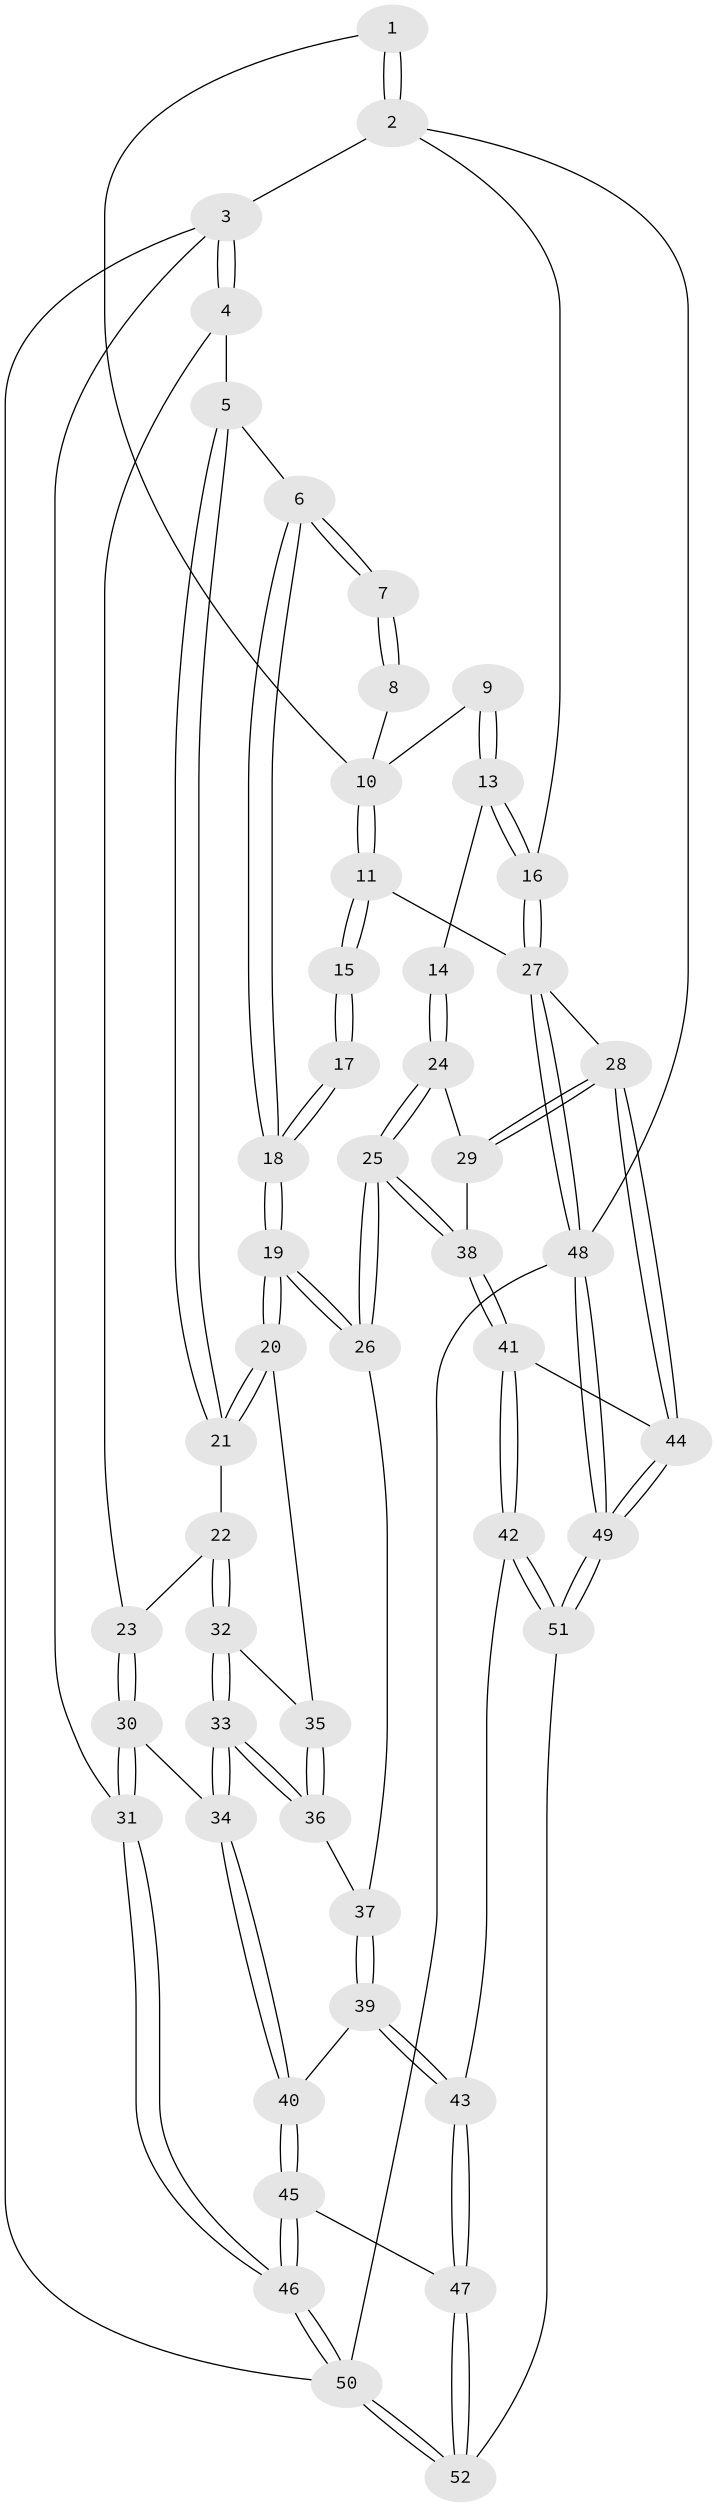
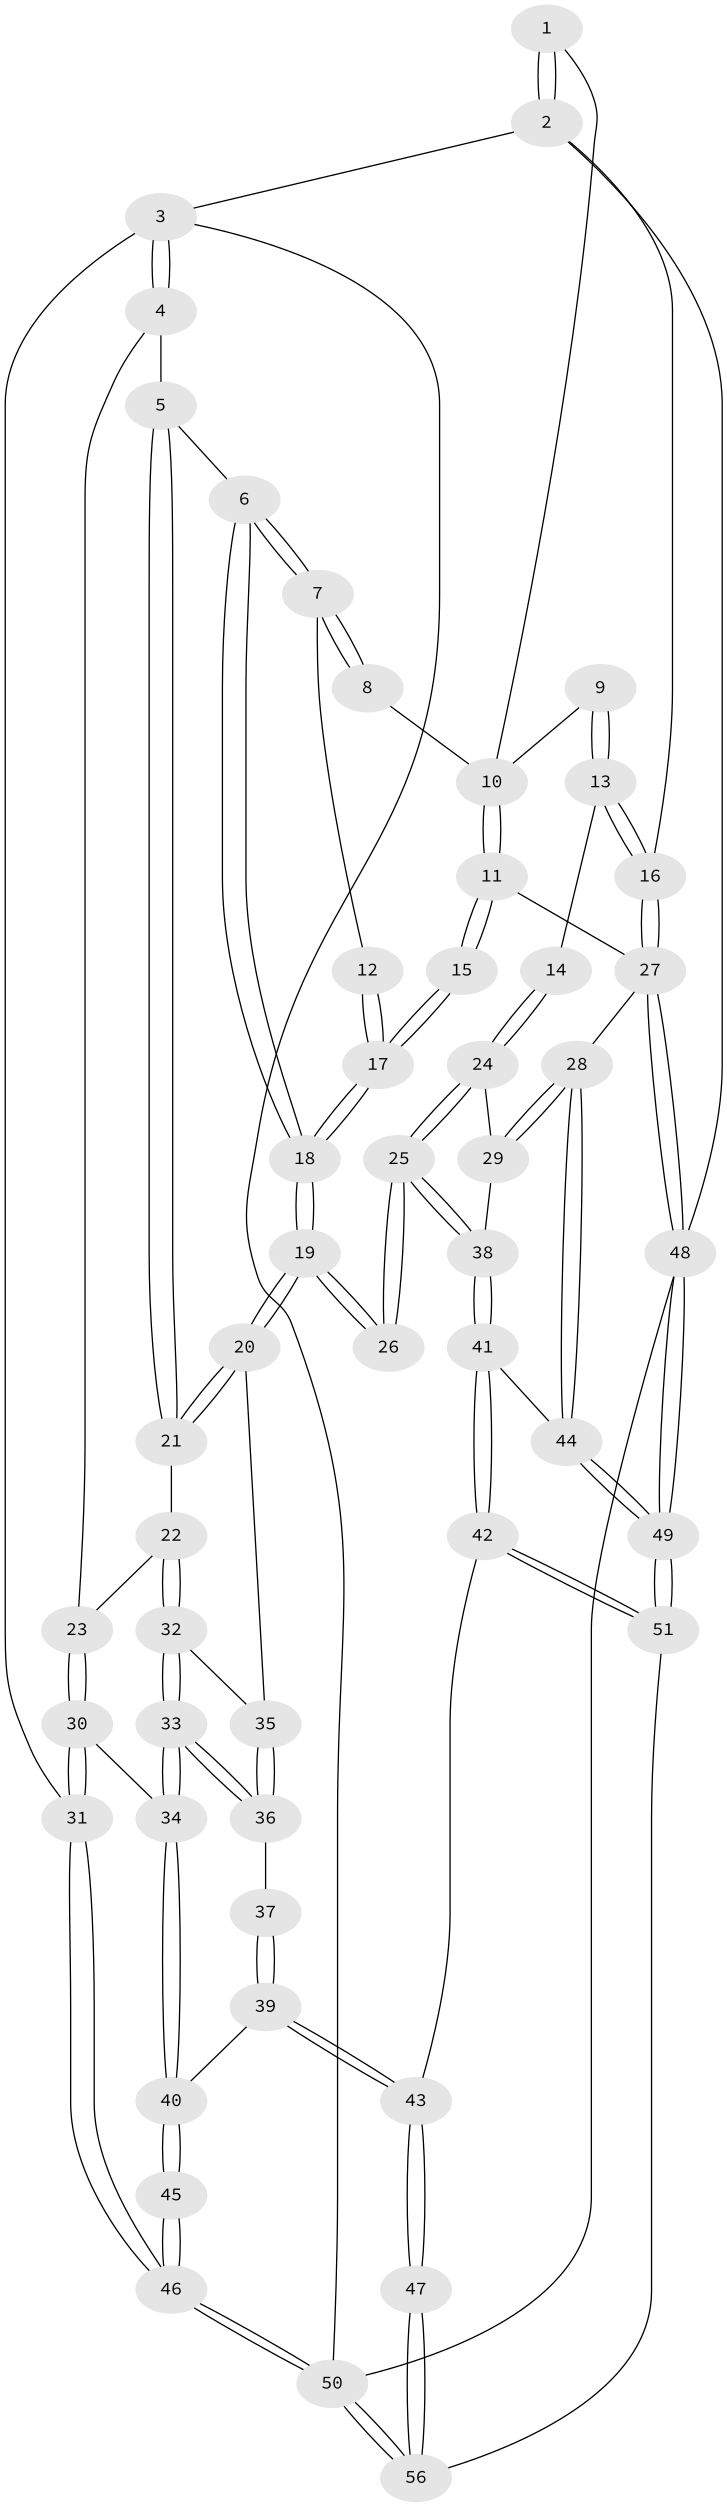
none -> (368, 971)
(387, 1630) -> none
(369, 2239) -> none
(461, 2478) -> (416, 2478)
